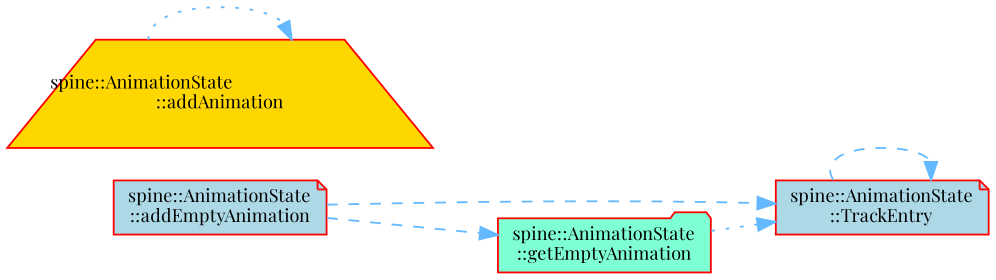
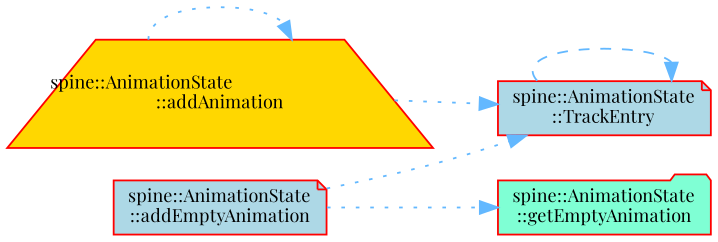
(542, 201) -> (419, 168)
(403, 226) -> (403, 207)
(735, 228) -> (437, 102)
